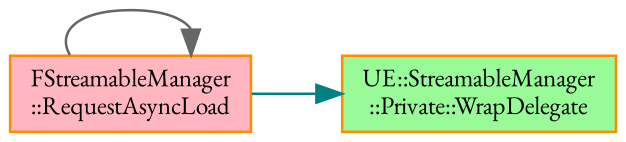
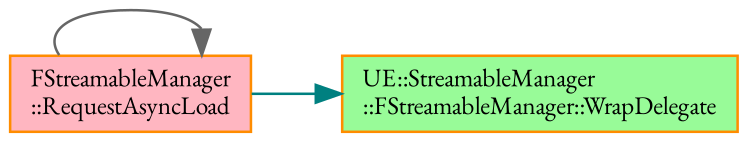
(479, 94) -> (540, 94)
